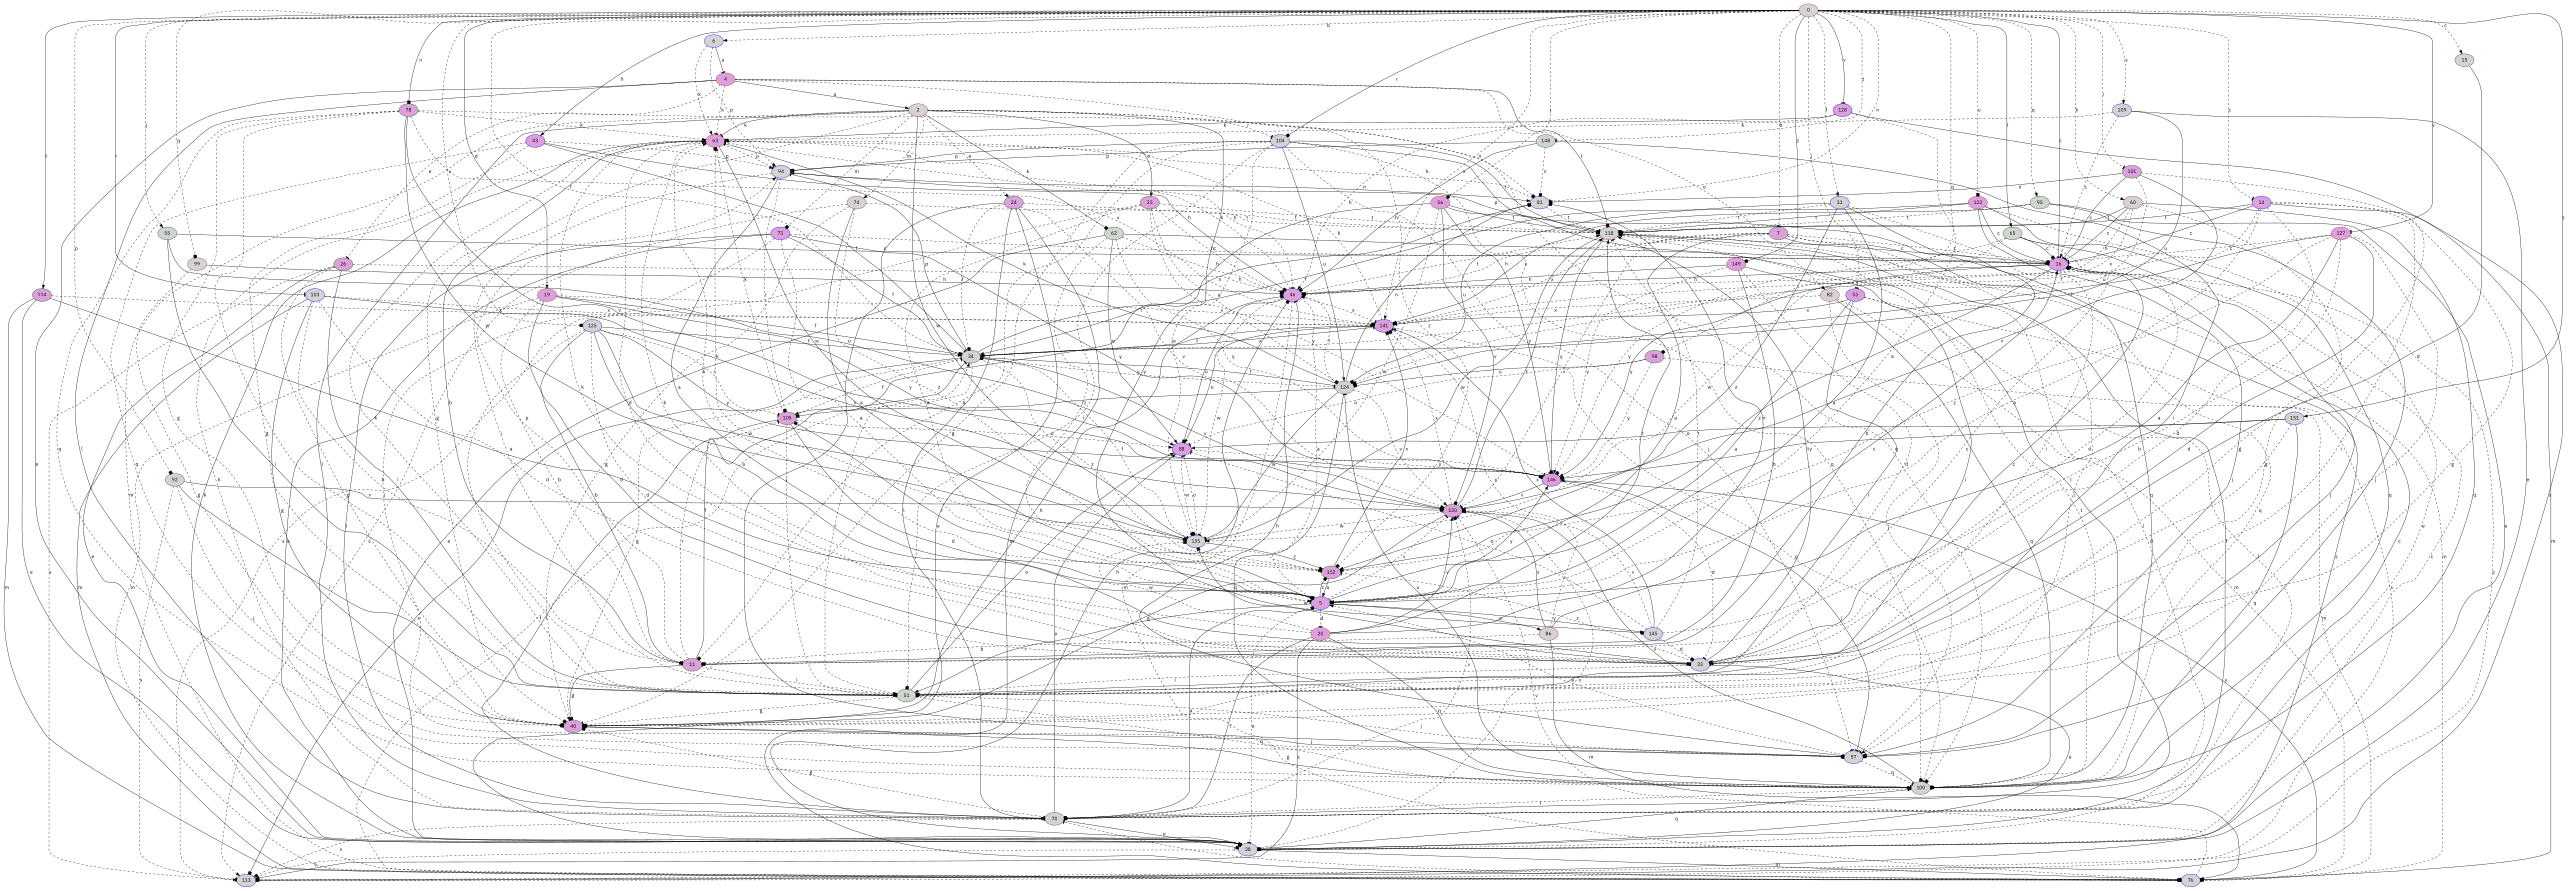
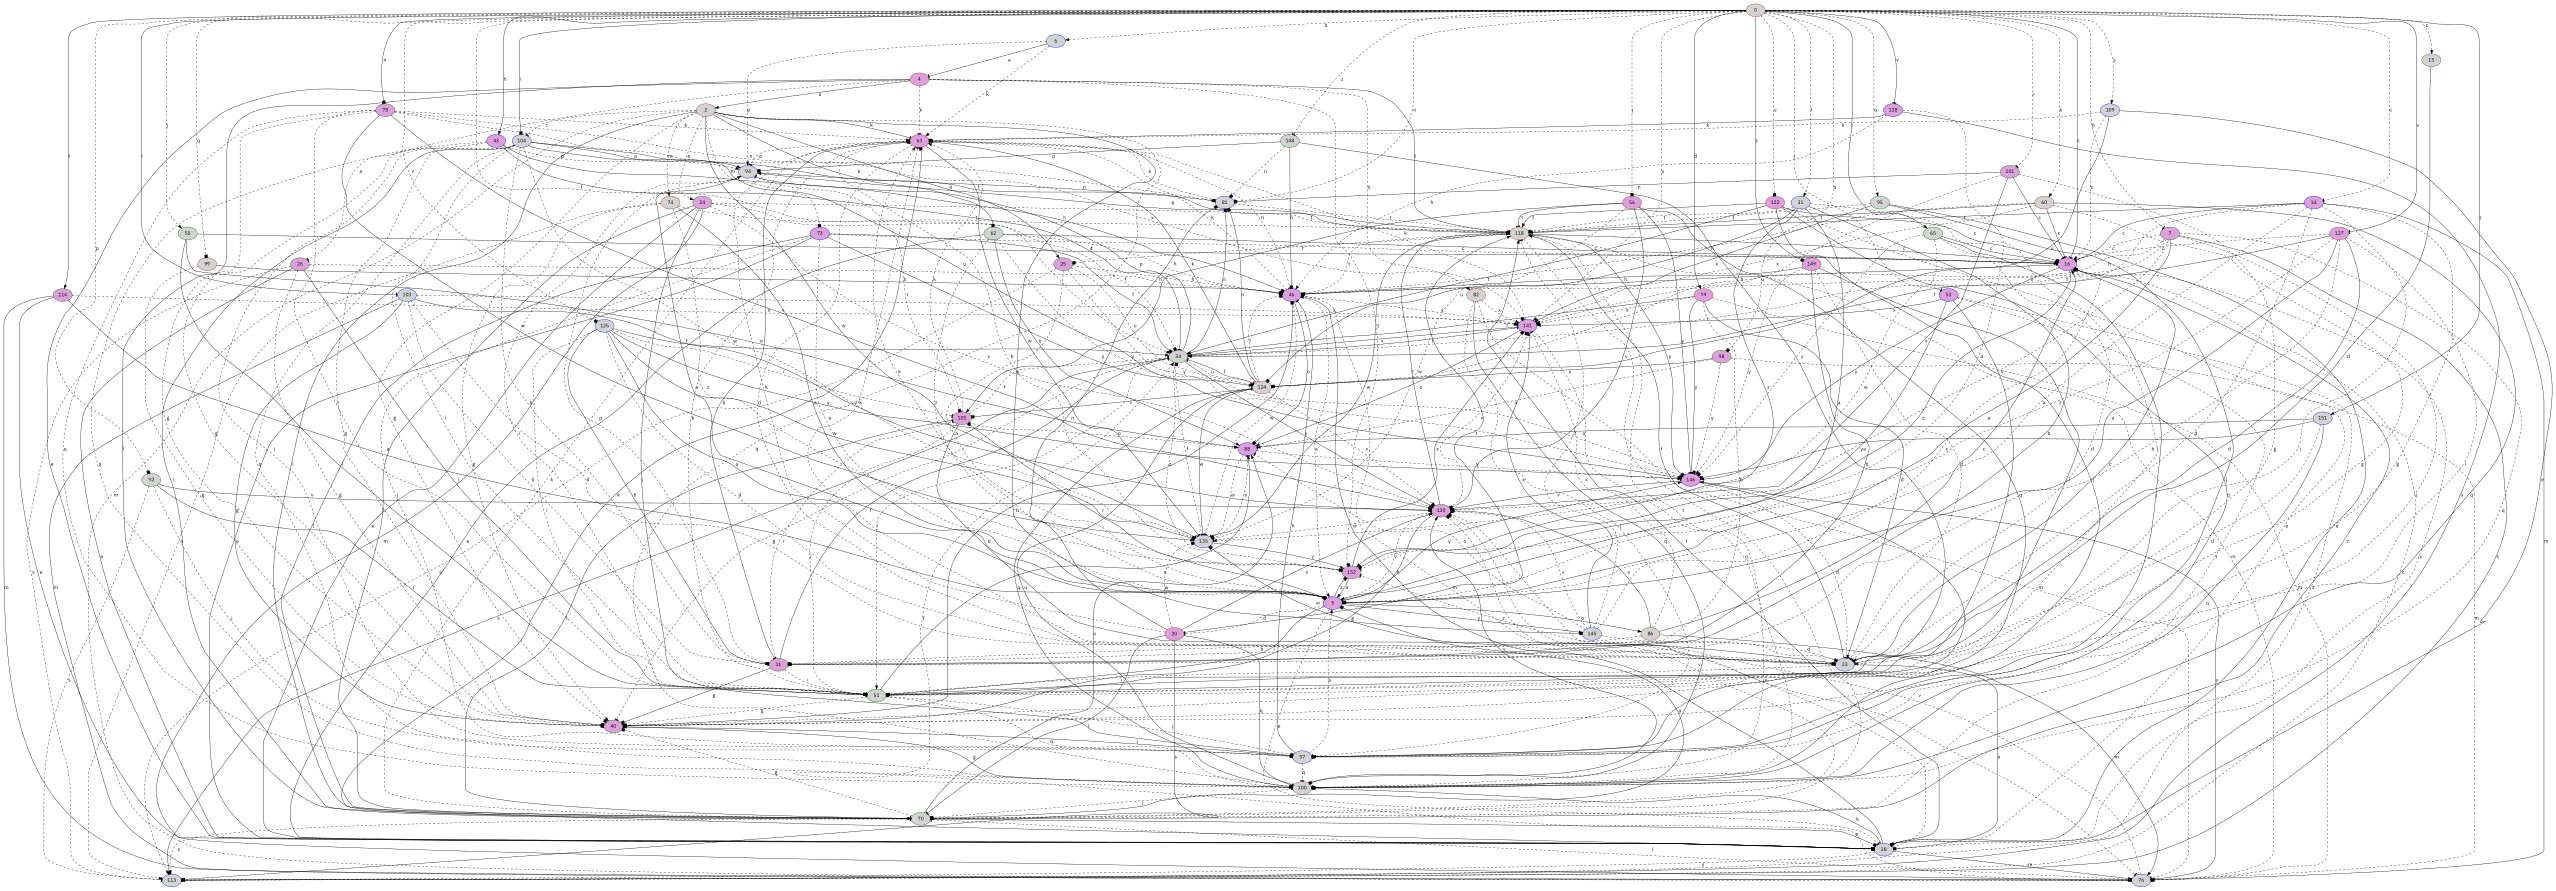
(1377, 221) -> (1271, 248)
